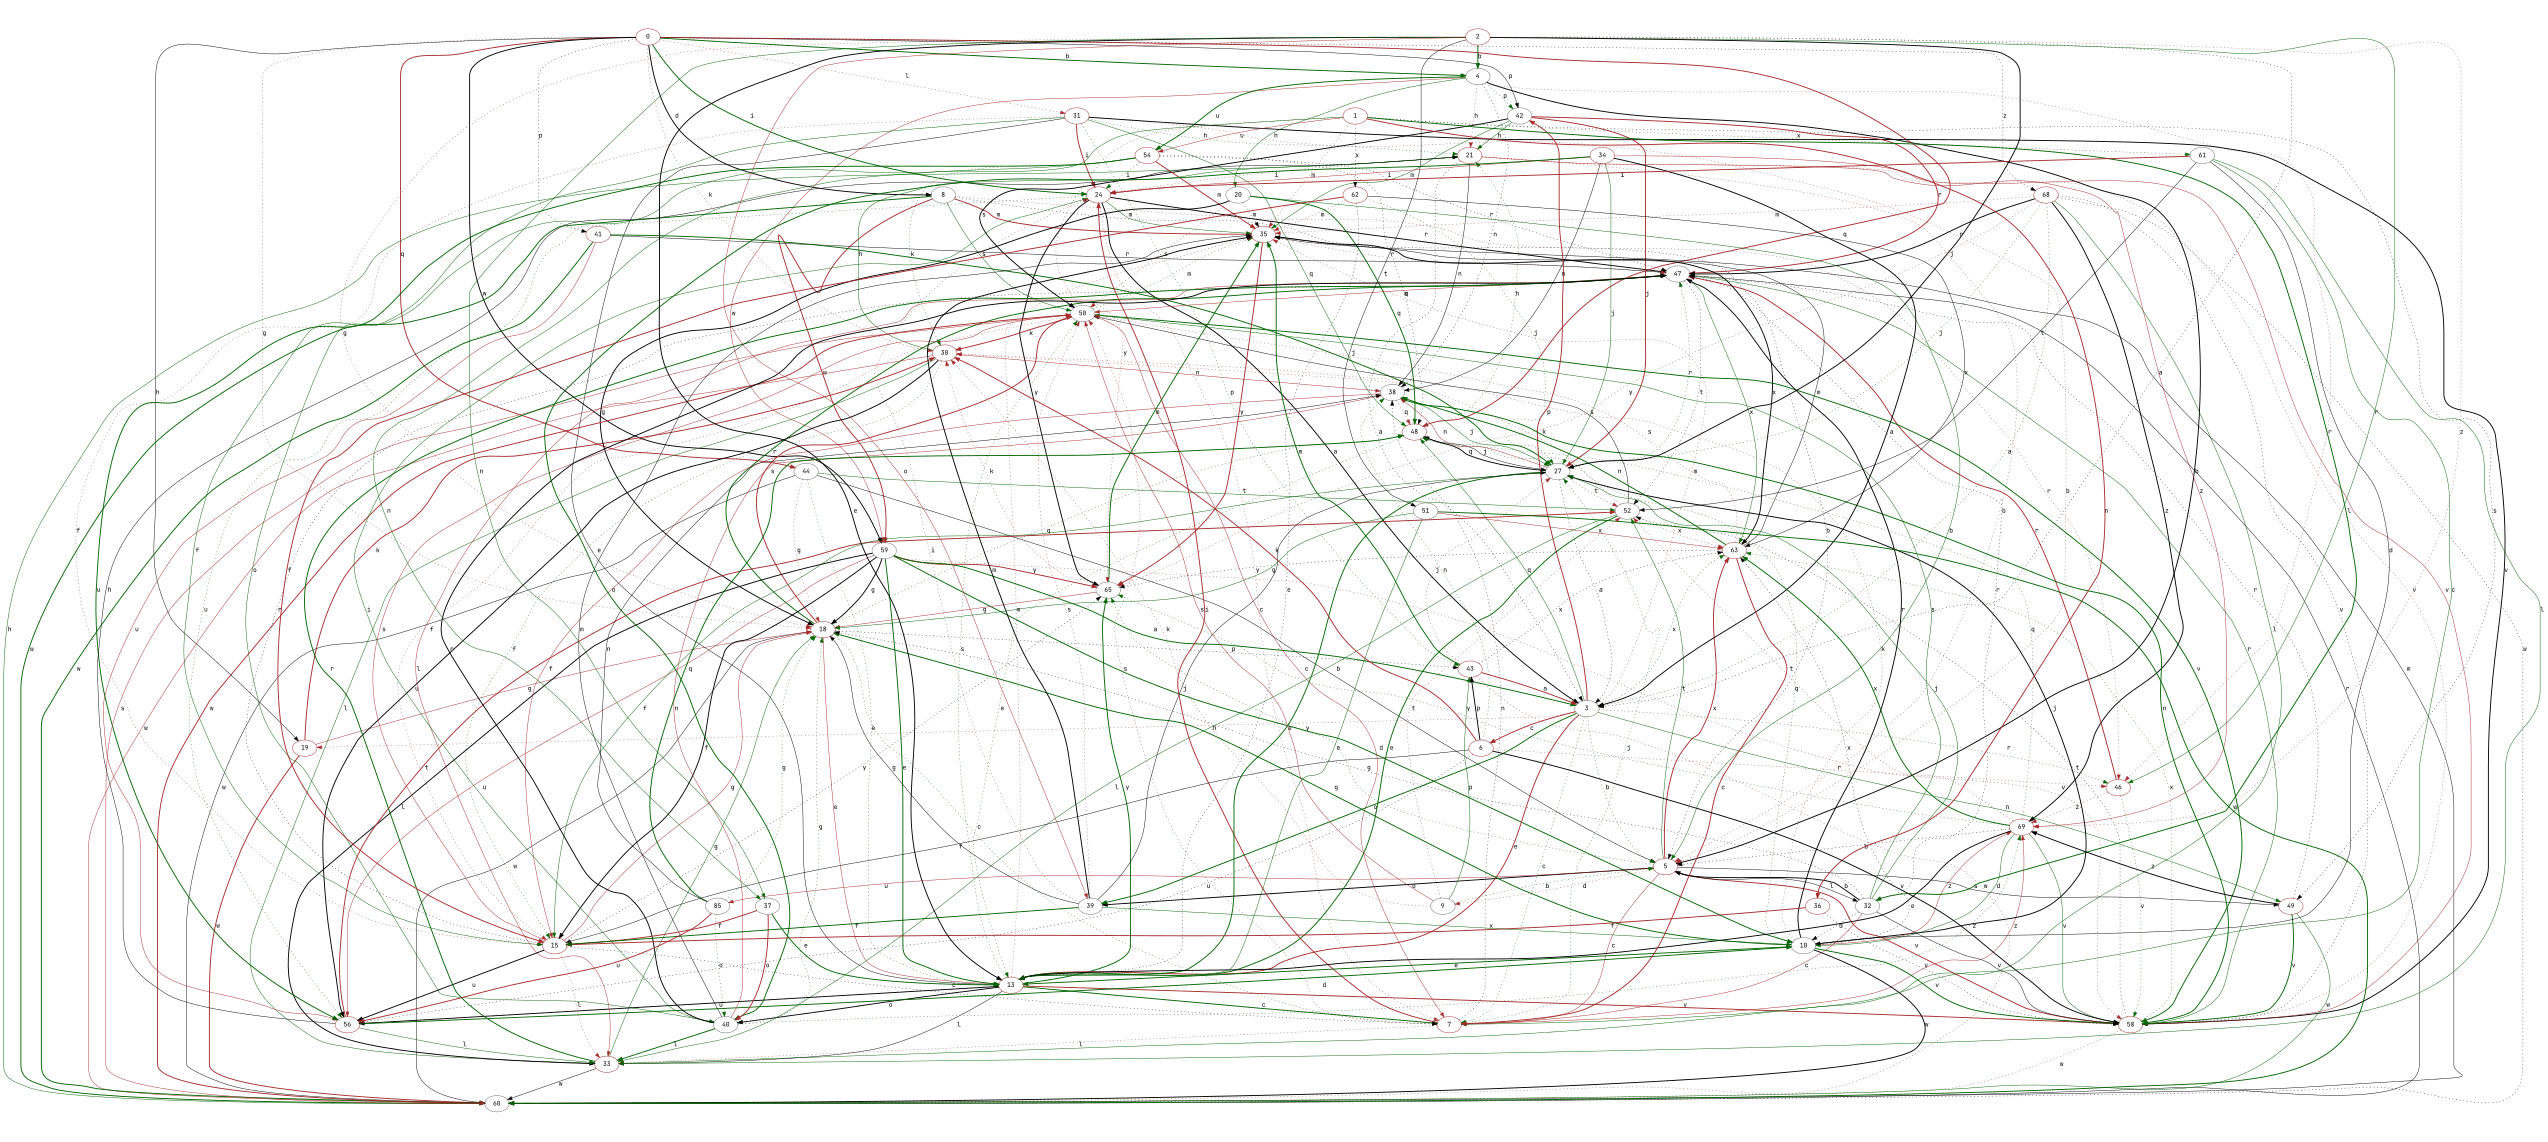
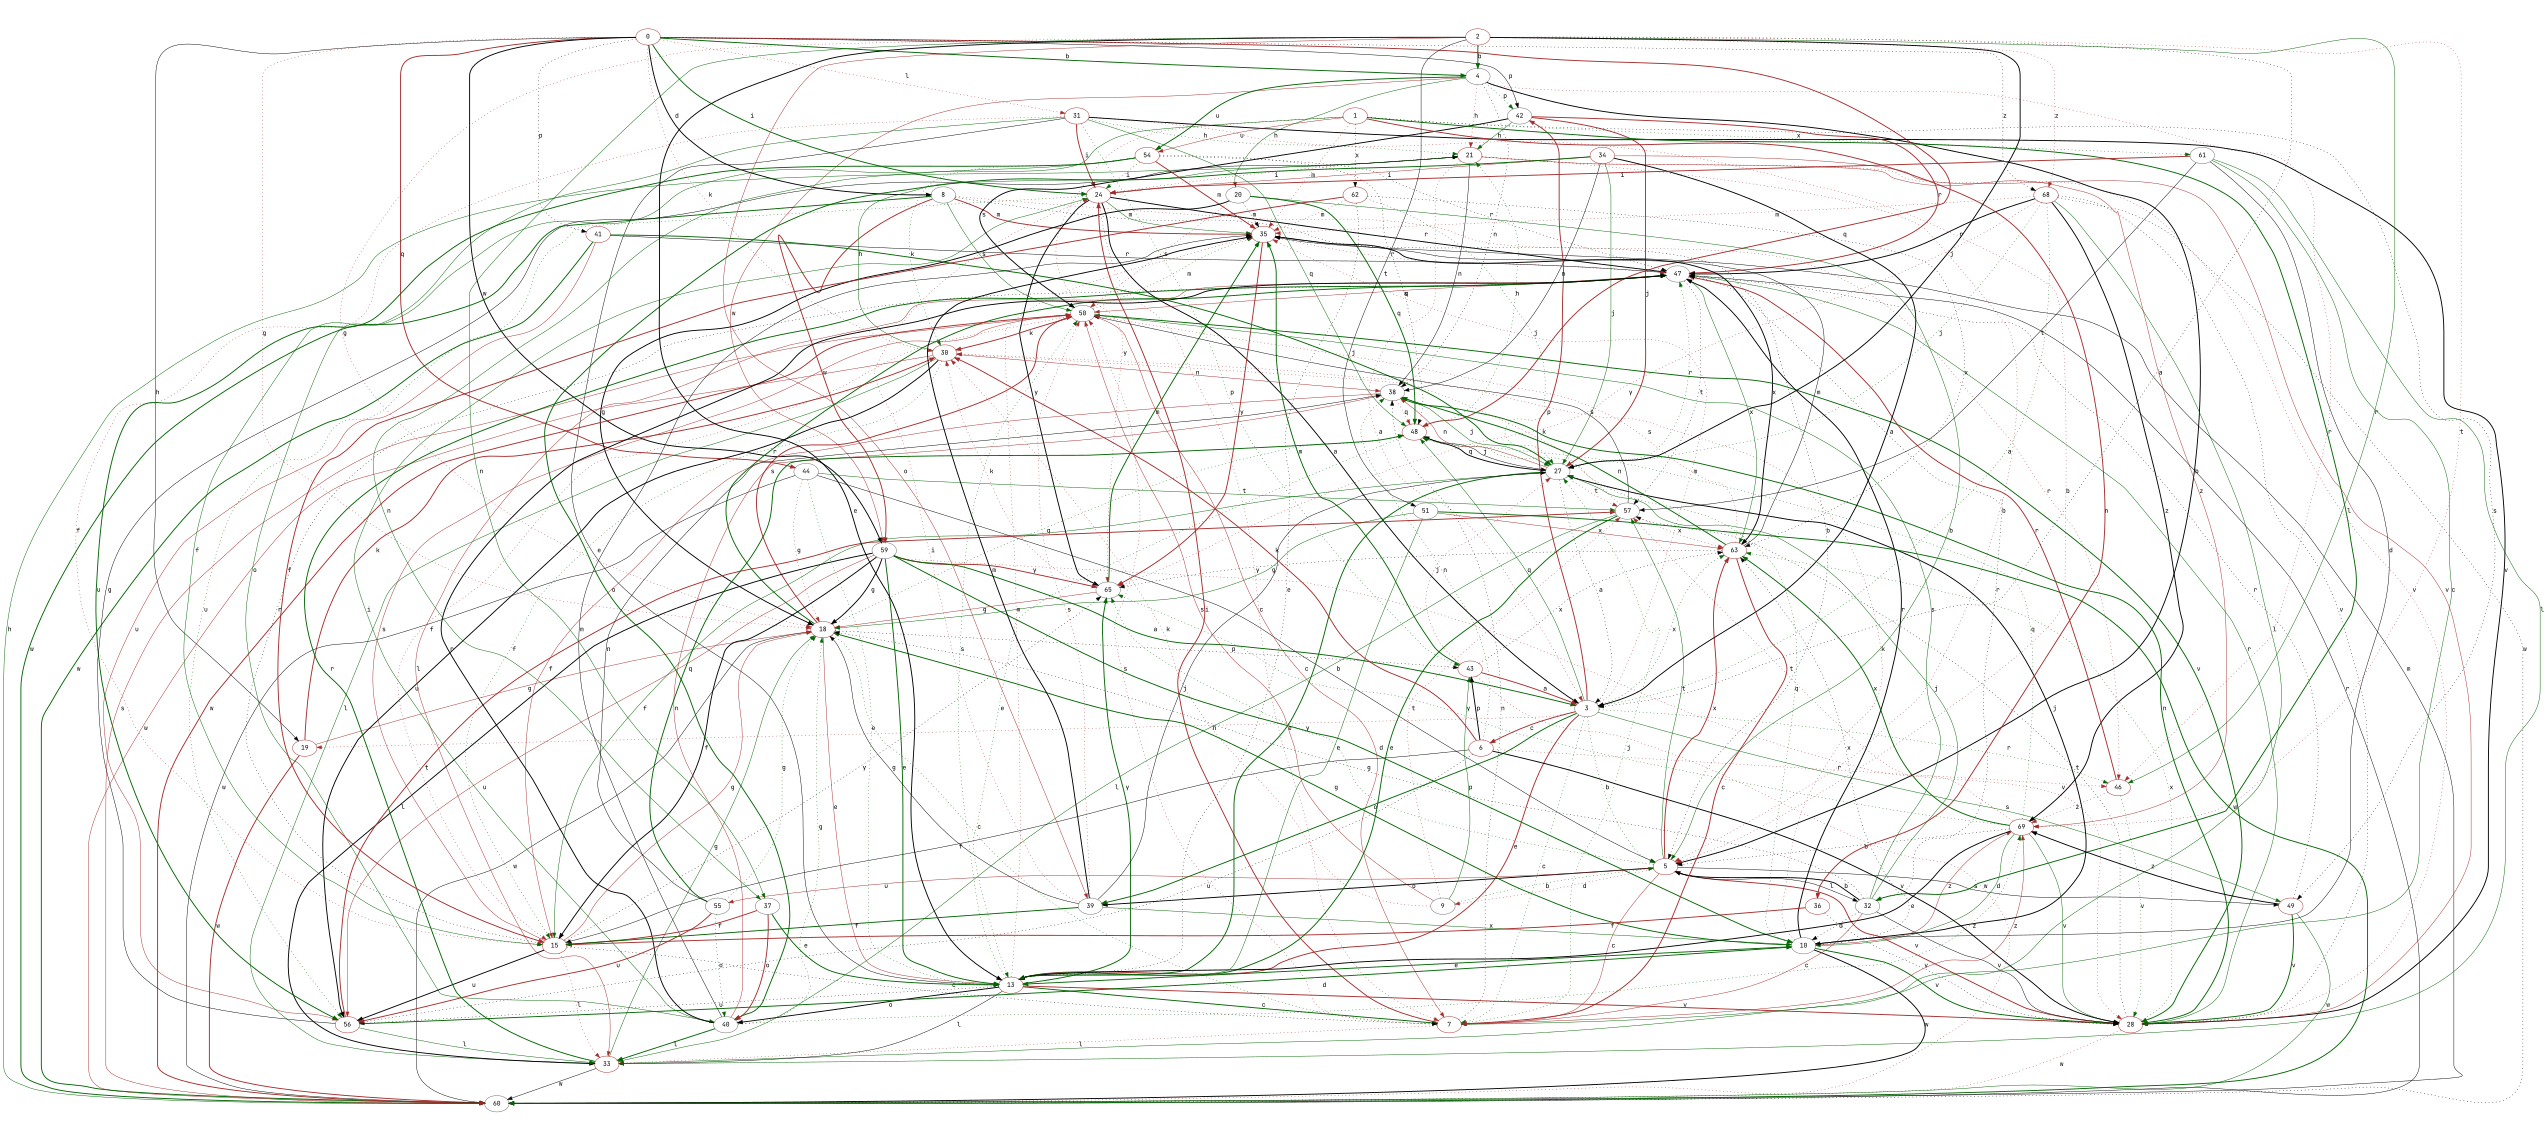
none -> (2002, 50)
(1400, 176) -> none
(1851, 242) -> (1851, 242)
(1376, 432) -> (1376, 432)
(2462, 432) -> (2462, 432)
(1627, 511) -> (1627, 511)
(110, 590) -> (110, 590)
(2008, 807) -> (2008, 807)
(718, 906) -> (718, 906)
(681, 1005) -> (681, 1005)
(2130, 1025) -> (2130, 1025)
